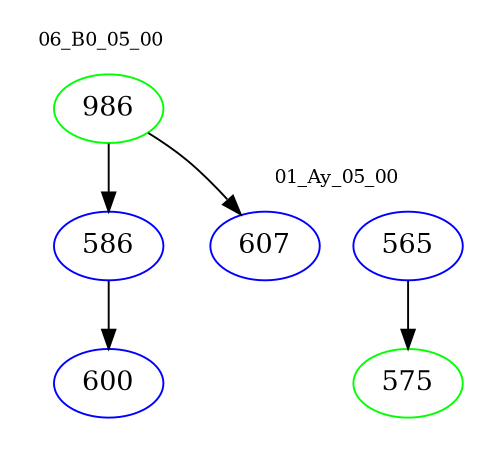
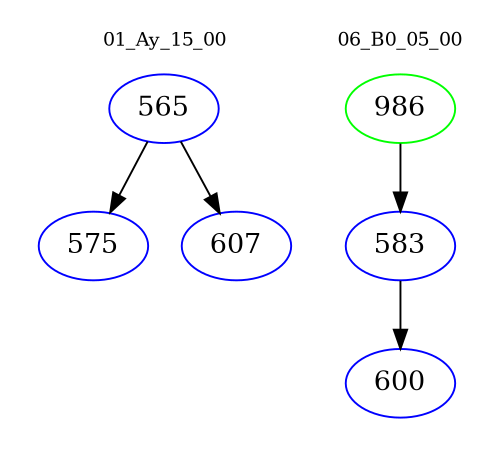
(337, 178) -> (165, 41)
(207, 179) -> (196, 169)
(109, 246) -> (400, 246)
(408, 383) -> (93, 246)
